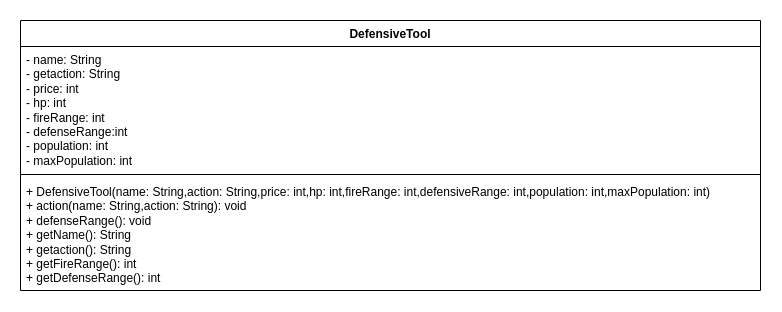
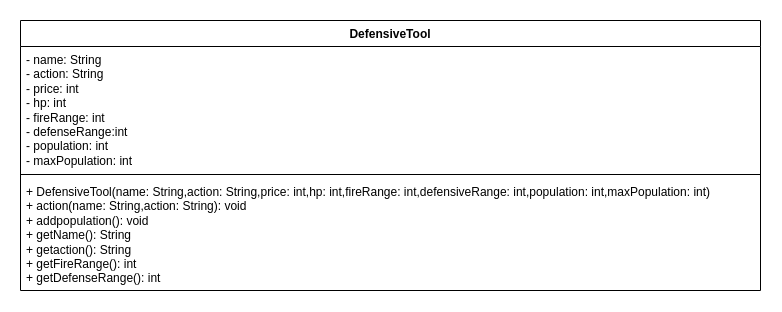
(84, 111) -> (84, 111)
(392, 243) -> (392, 243)
